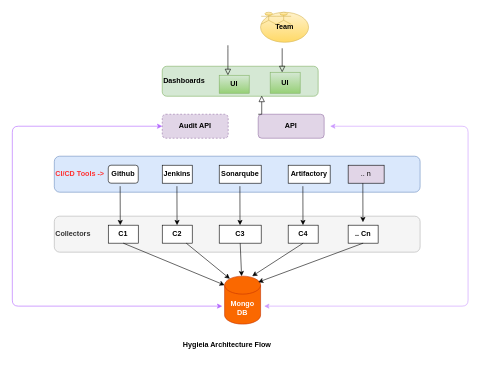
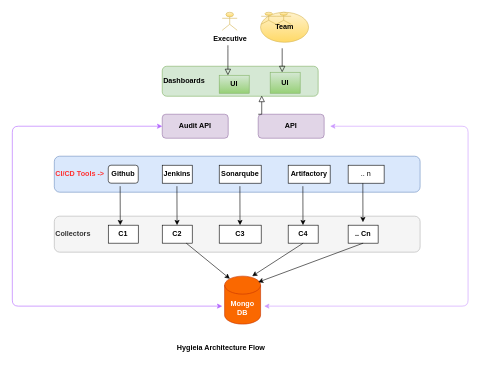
none -> (230, 21)
(195, 126) -> (195, 126)
(366, 174) -> (366, 174)
(241, 250) -> none
(173, 264) -> none
(228, 345) -> (222, 348)
